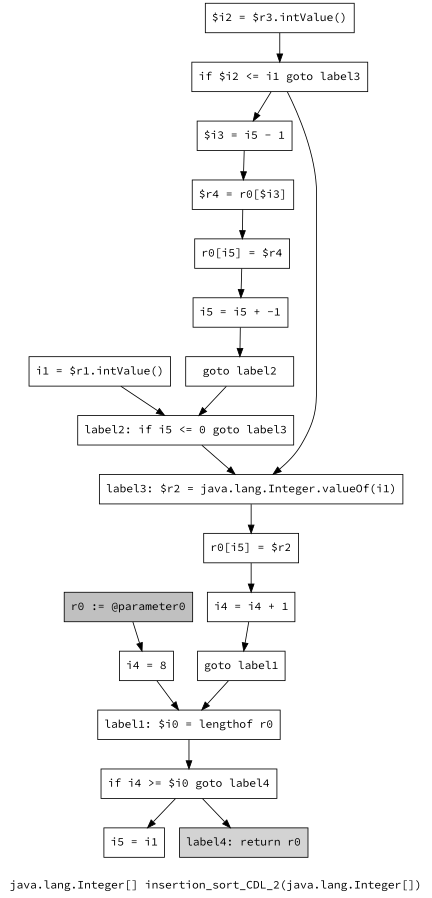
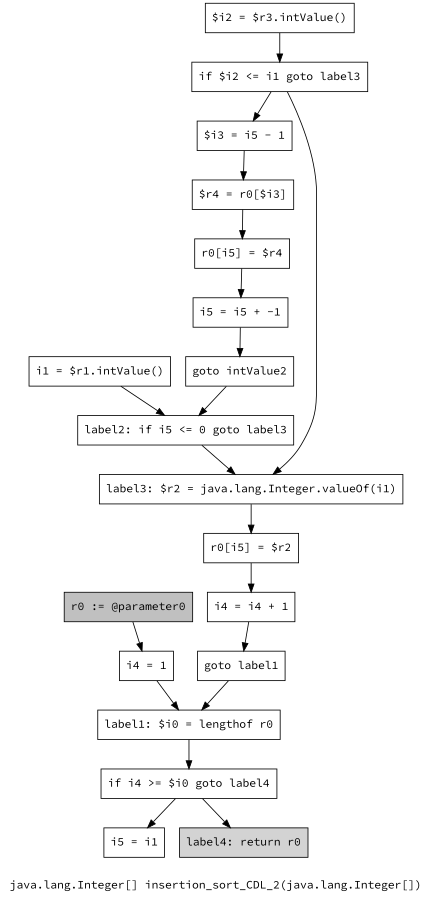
(240, 371) -> (240, 371)
(146, 666) -> (146, 666)
